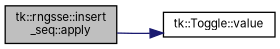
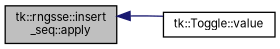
(134, 33) -> (147, 16)
